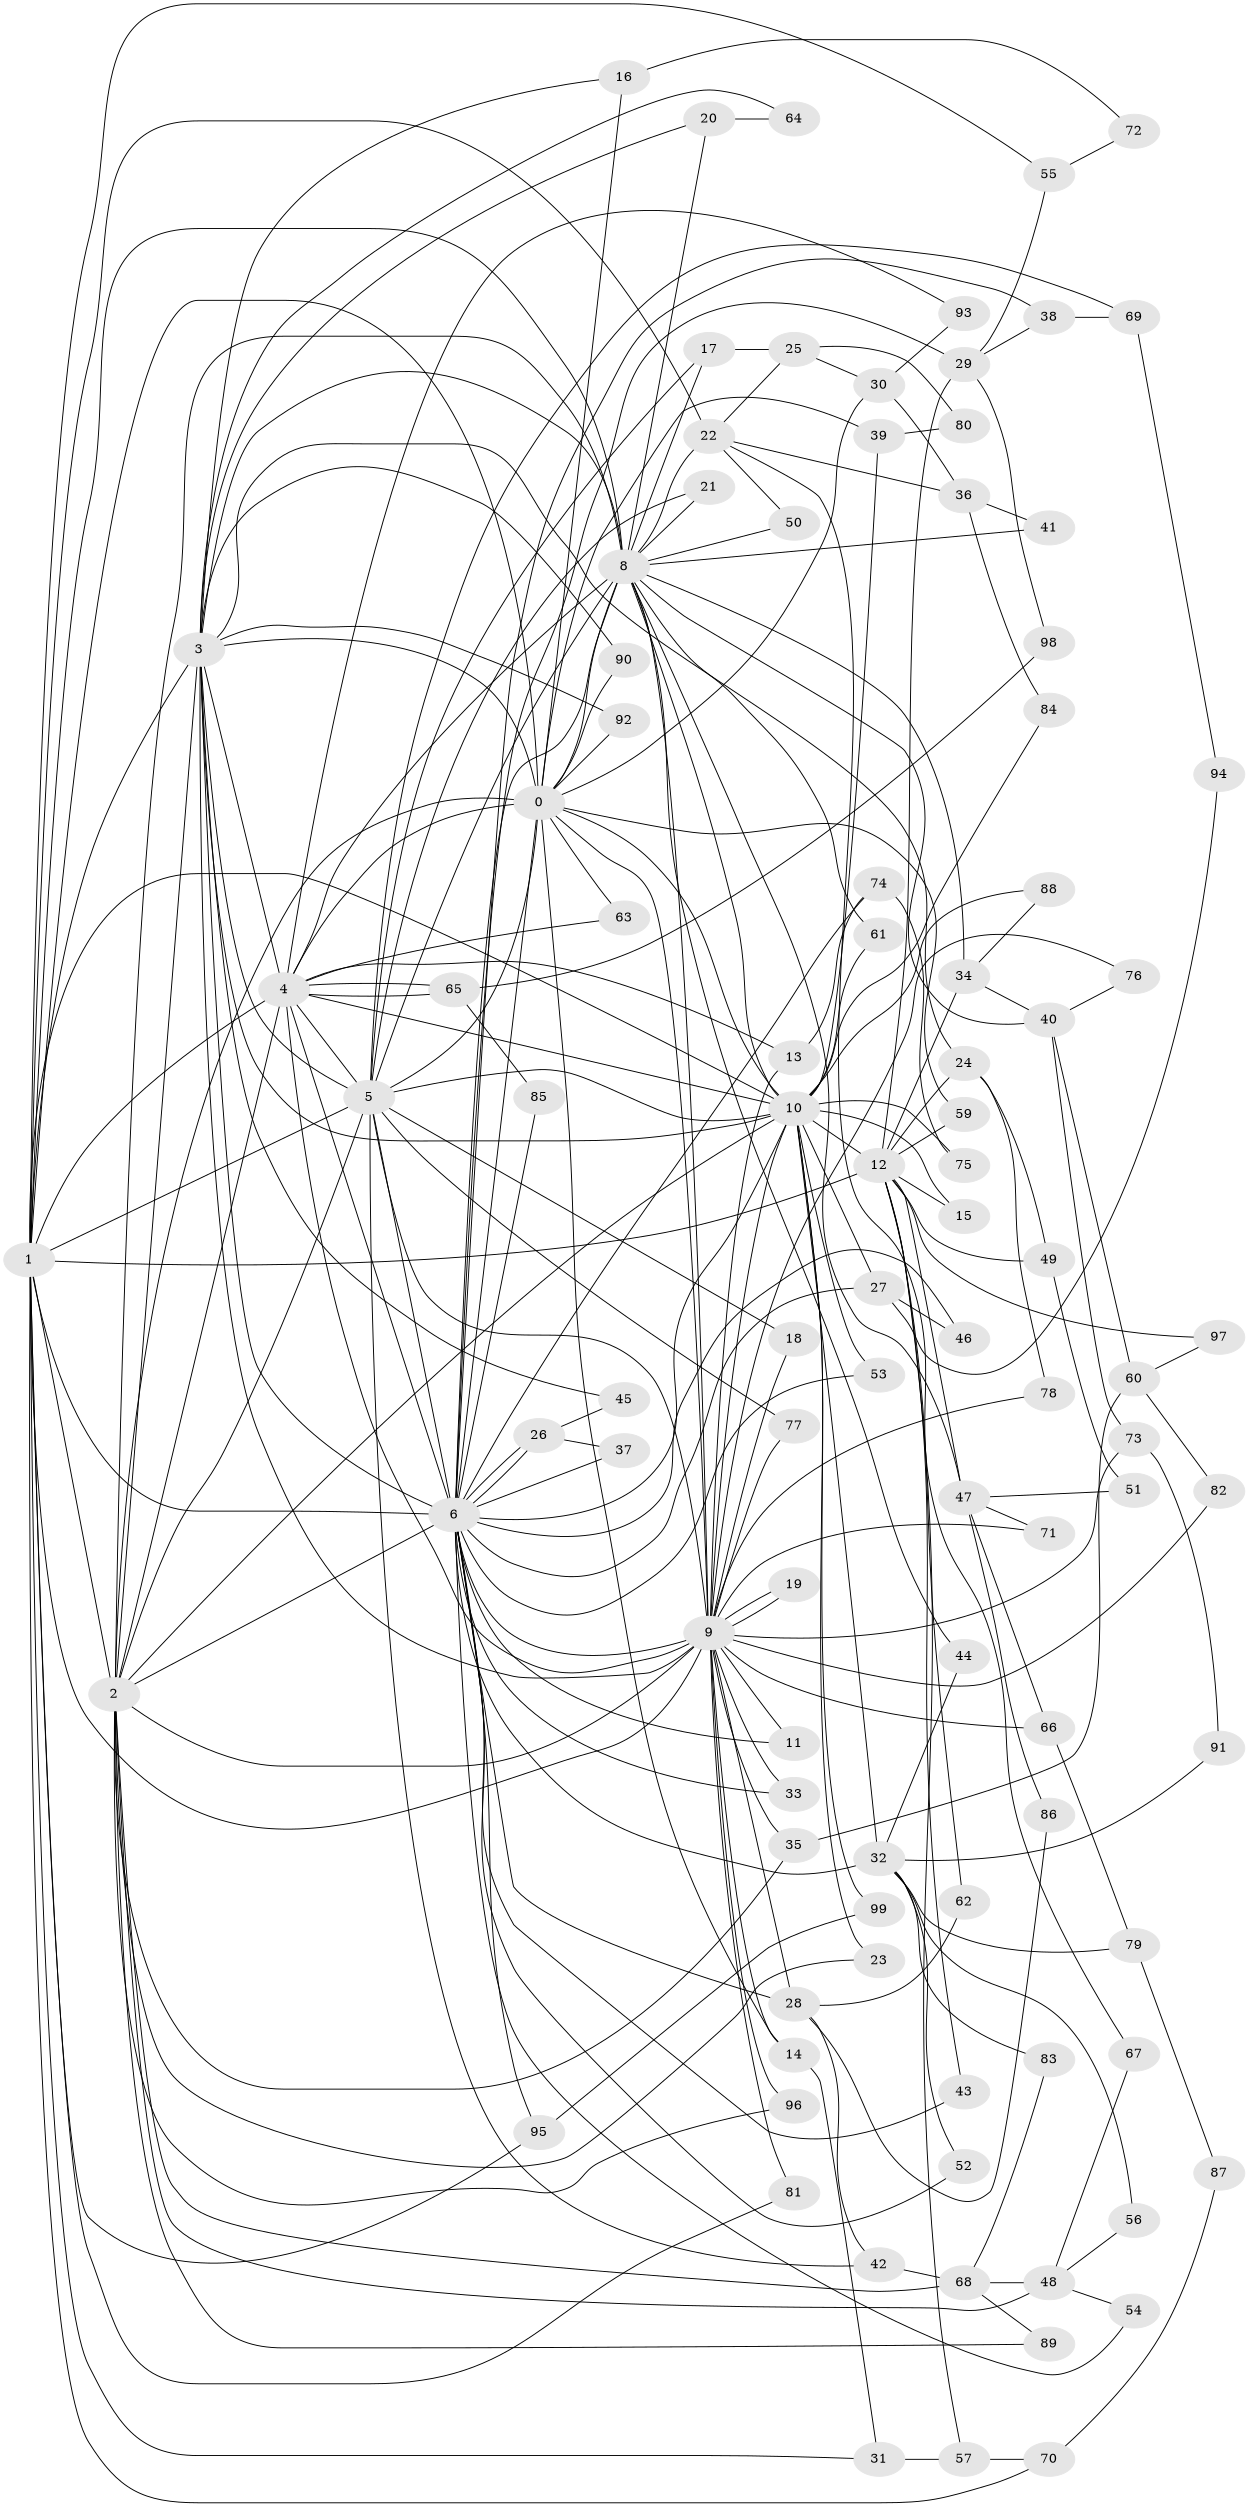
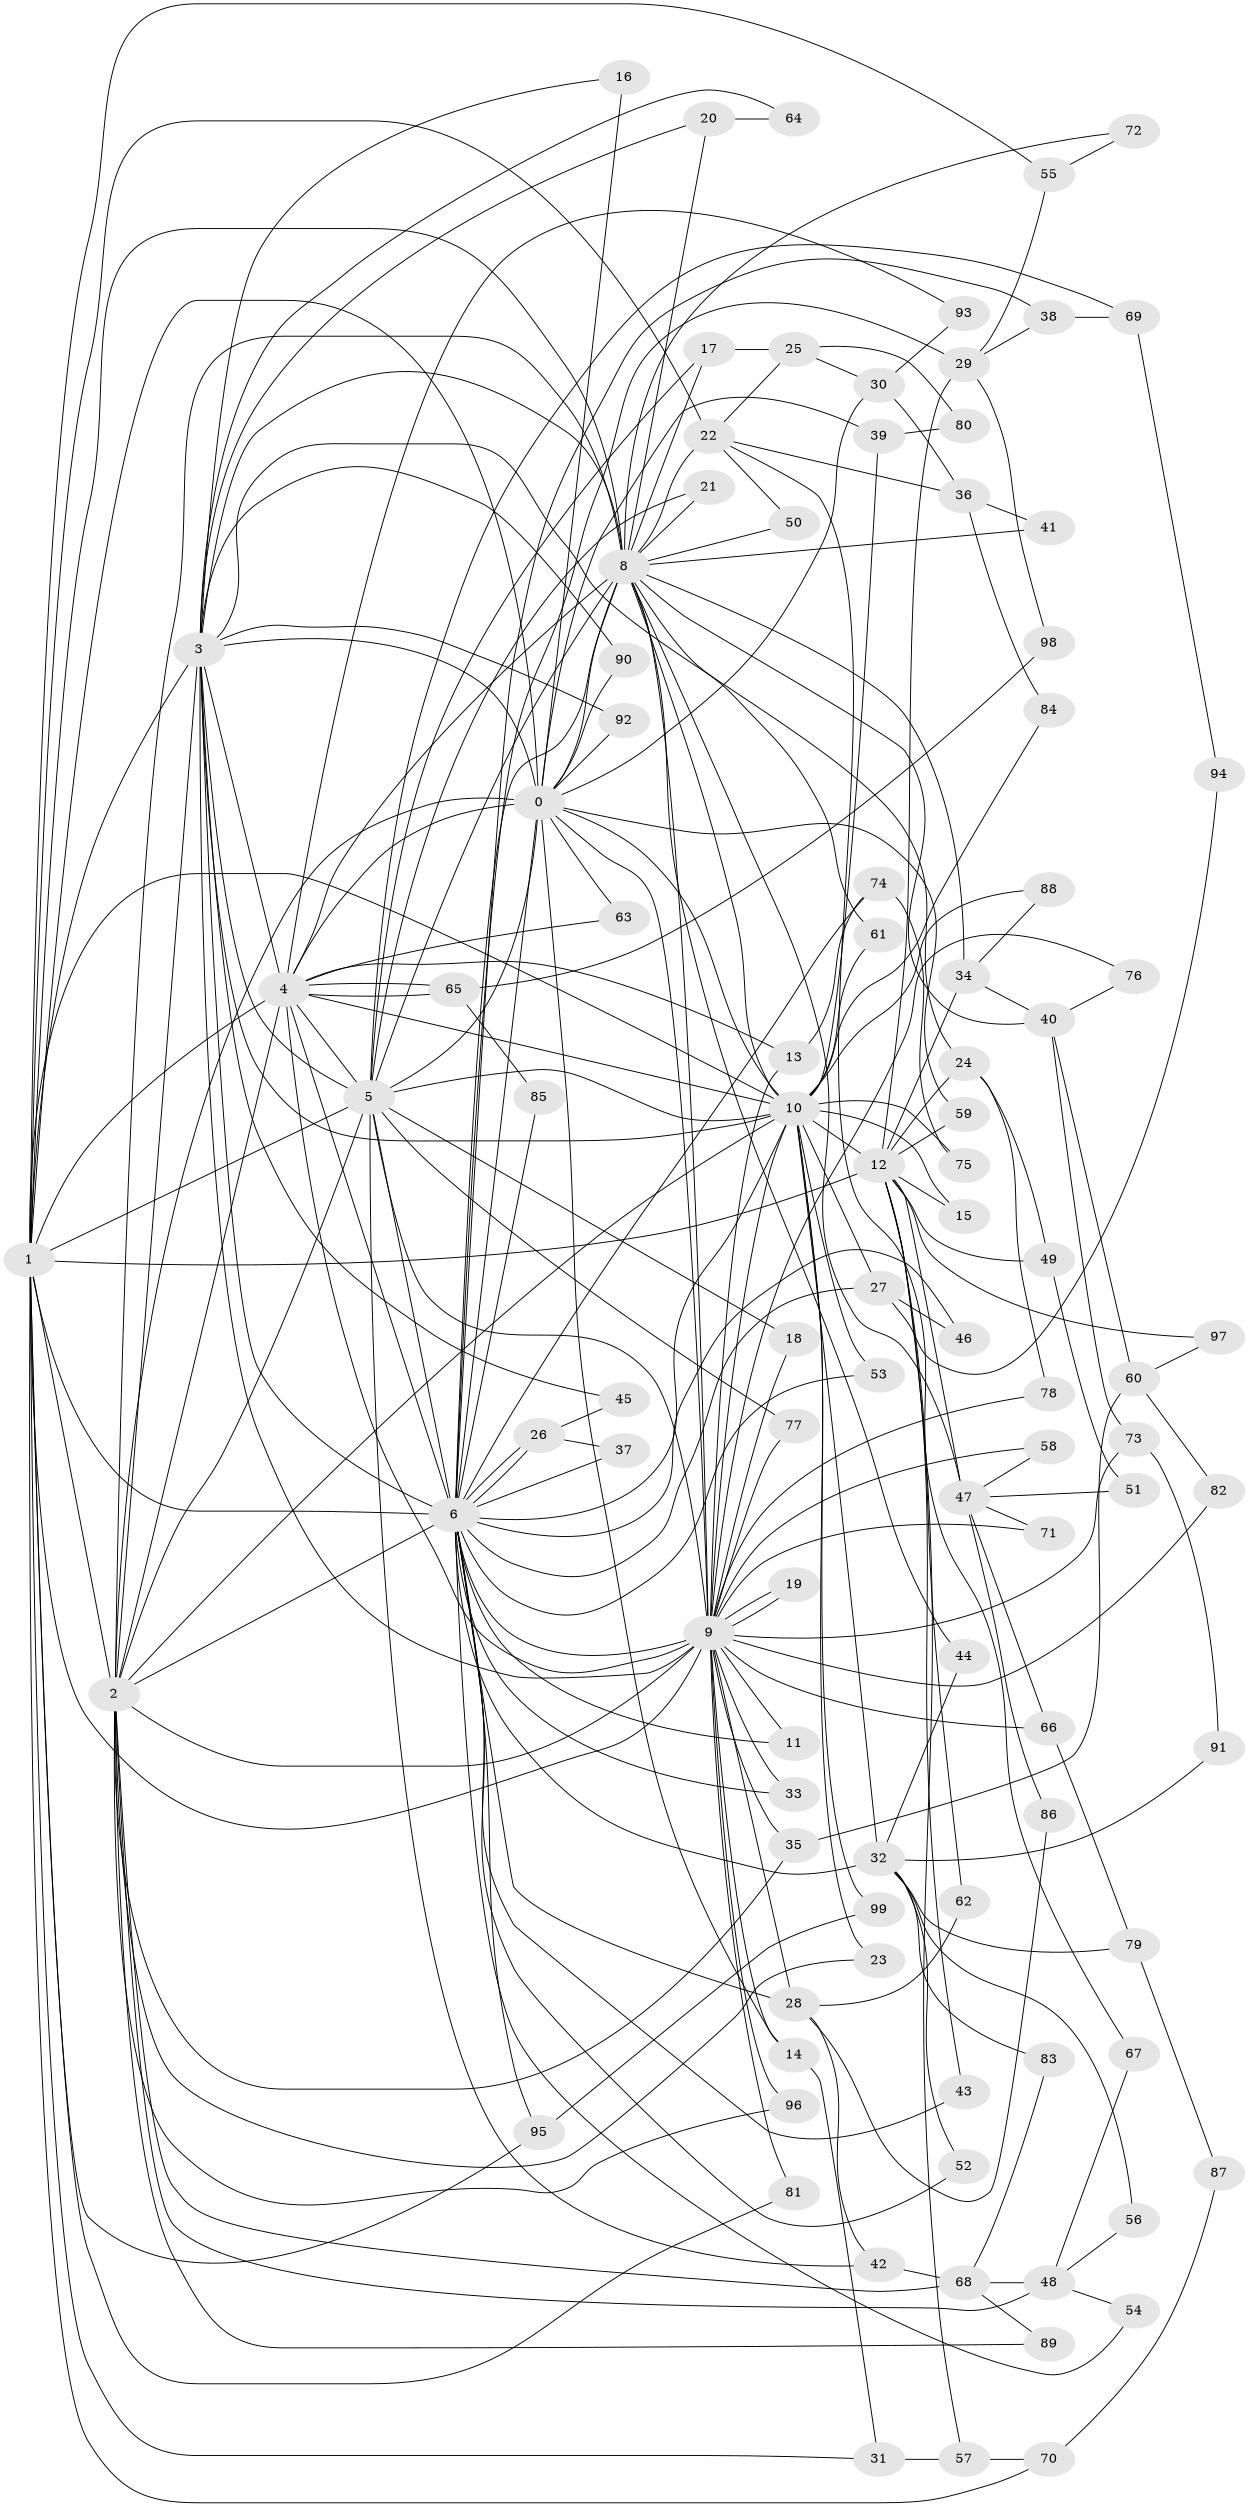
(892, 40) -> (759, 256)
none -> (1049, 1447)
